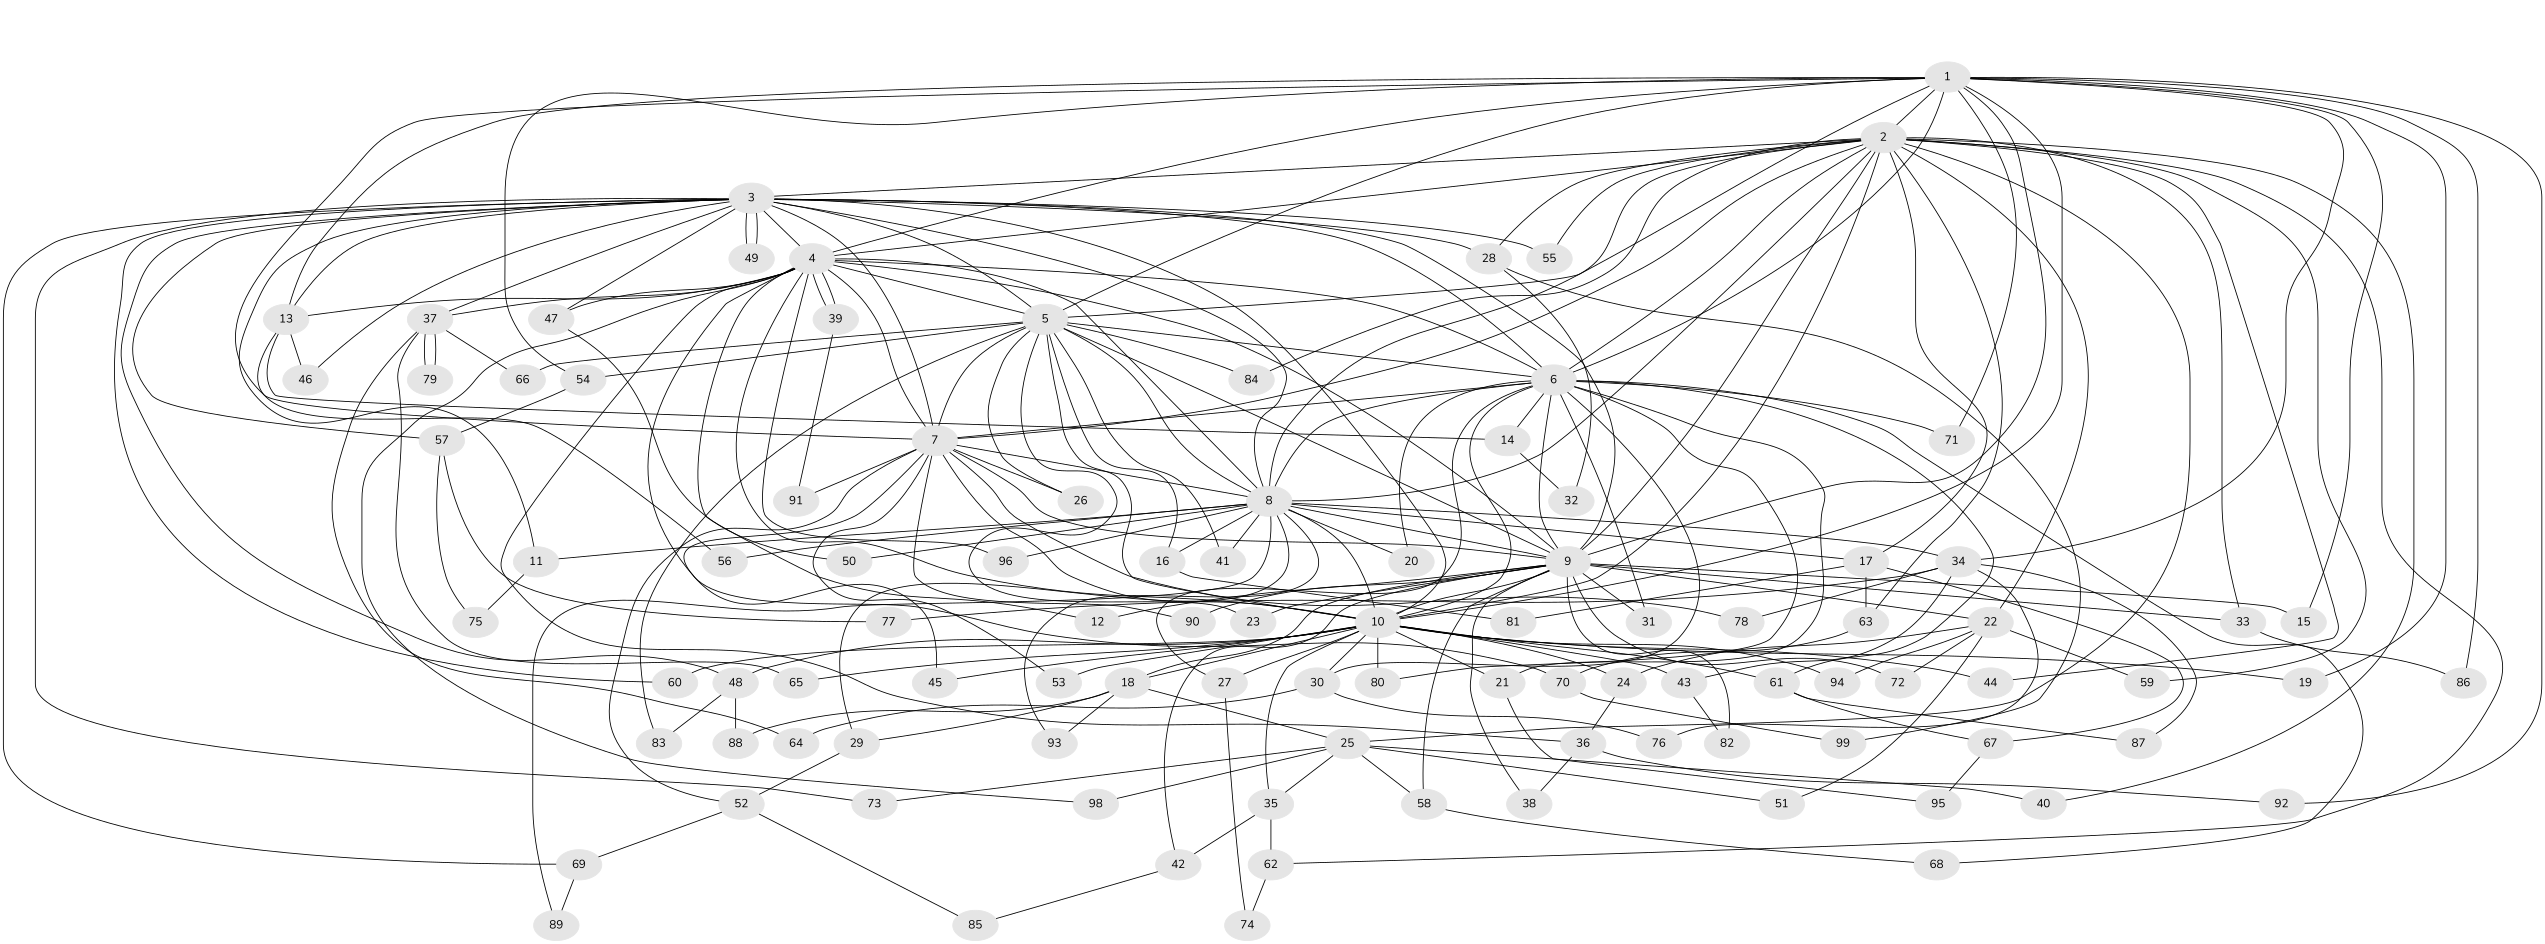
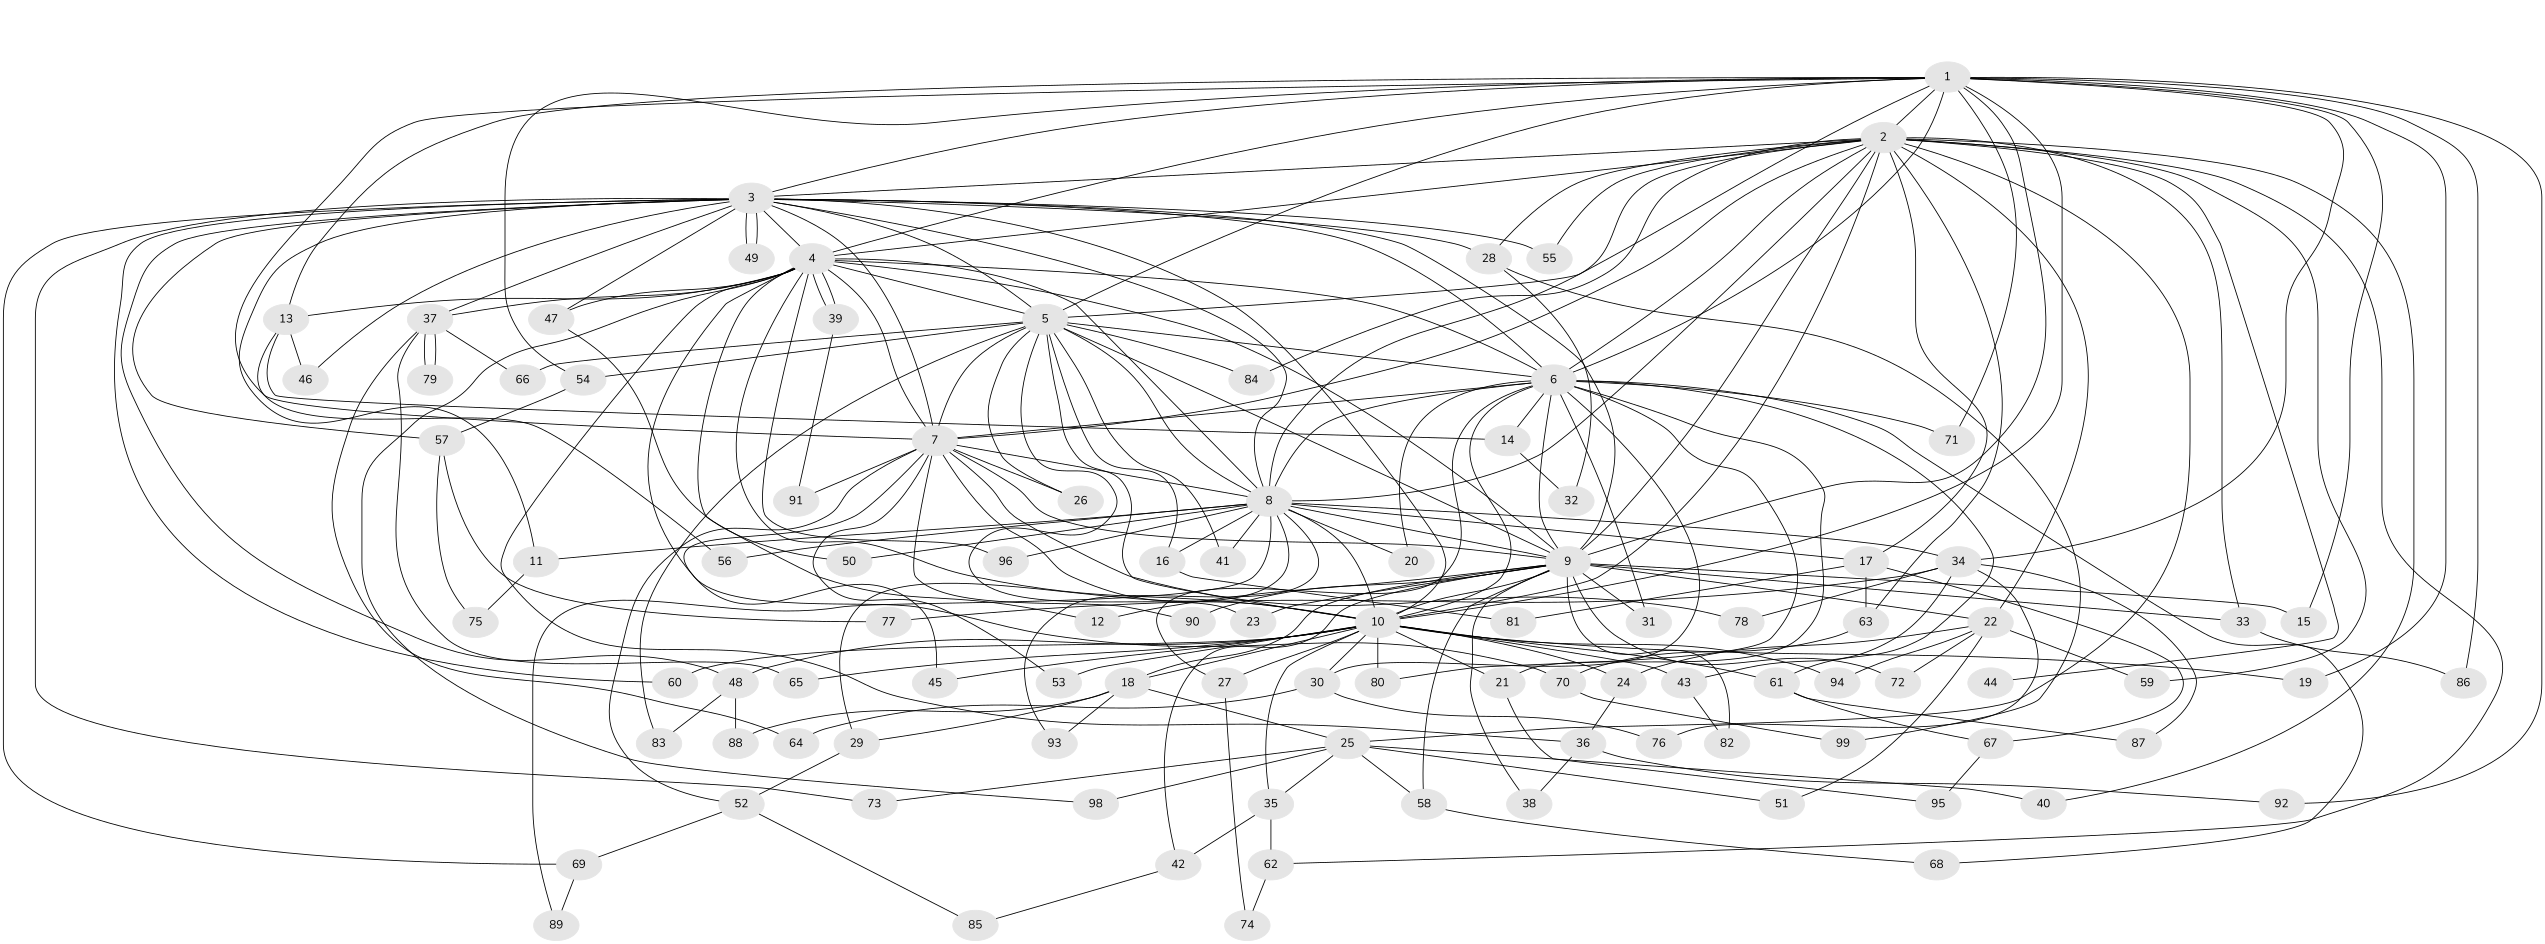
(429, 225) -> (1345, 98)
(1685, 649) -> none
